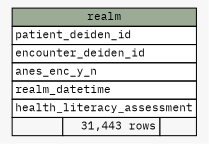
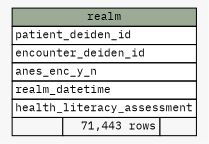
(119, 126) -> (119, 126)
